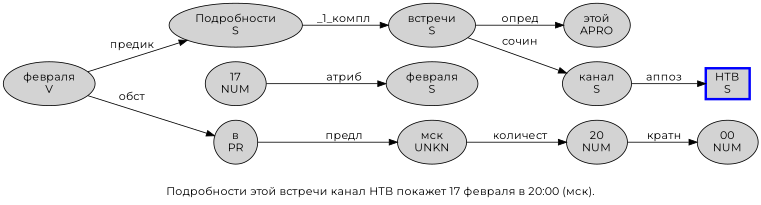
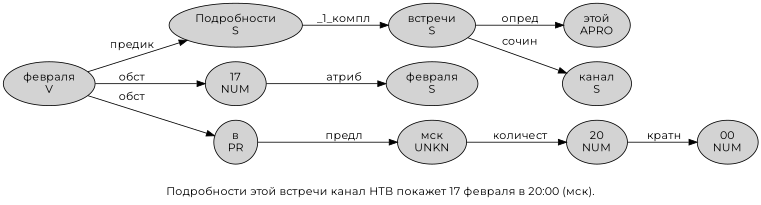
none -> (146, 84)
(728, 84) -> none
